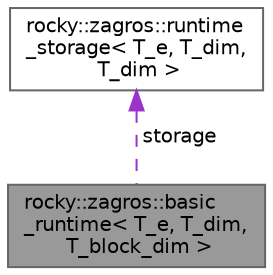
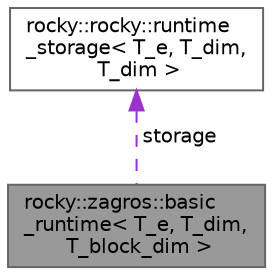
(137, 49) -> (137, 49)
